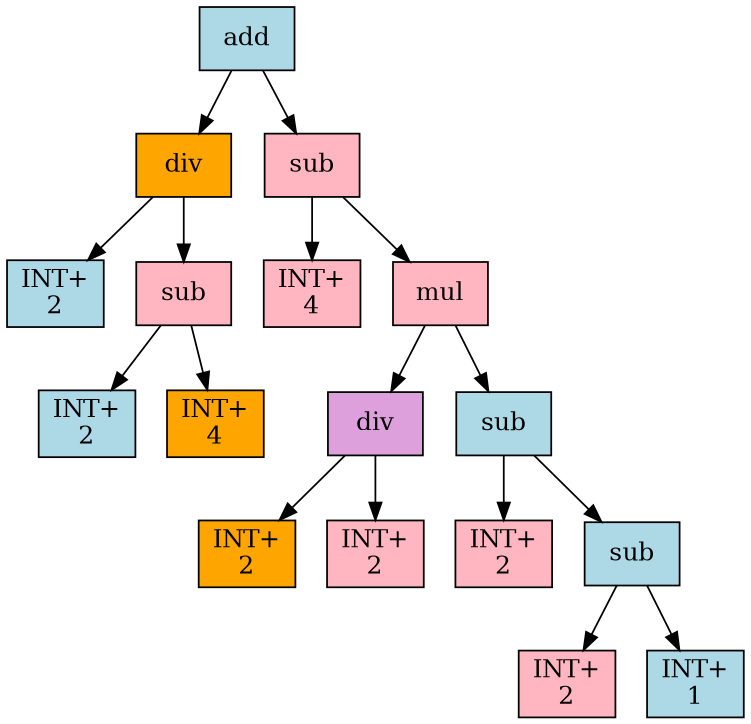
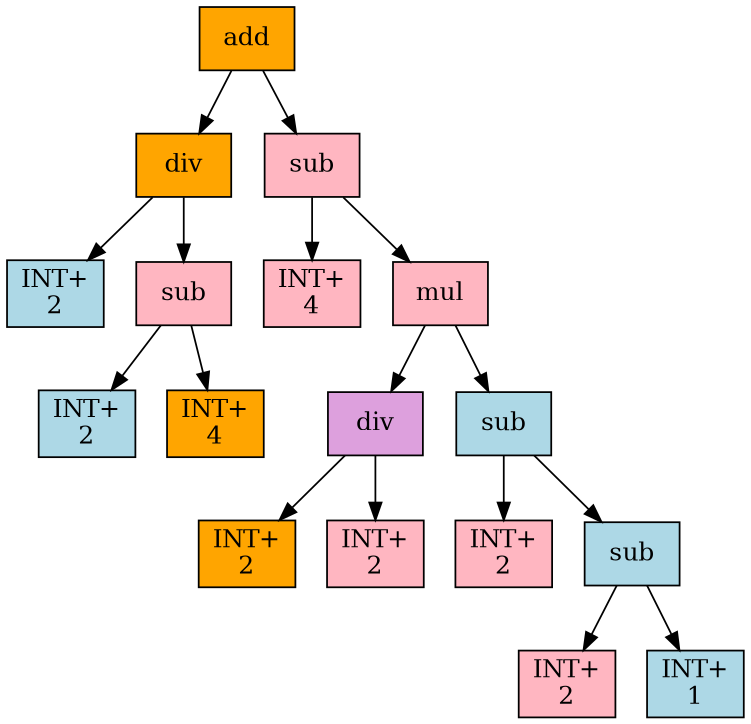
(247, 39) -> (247, 39)
